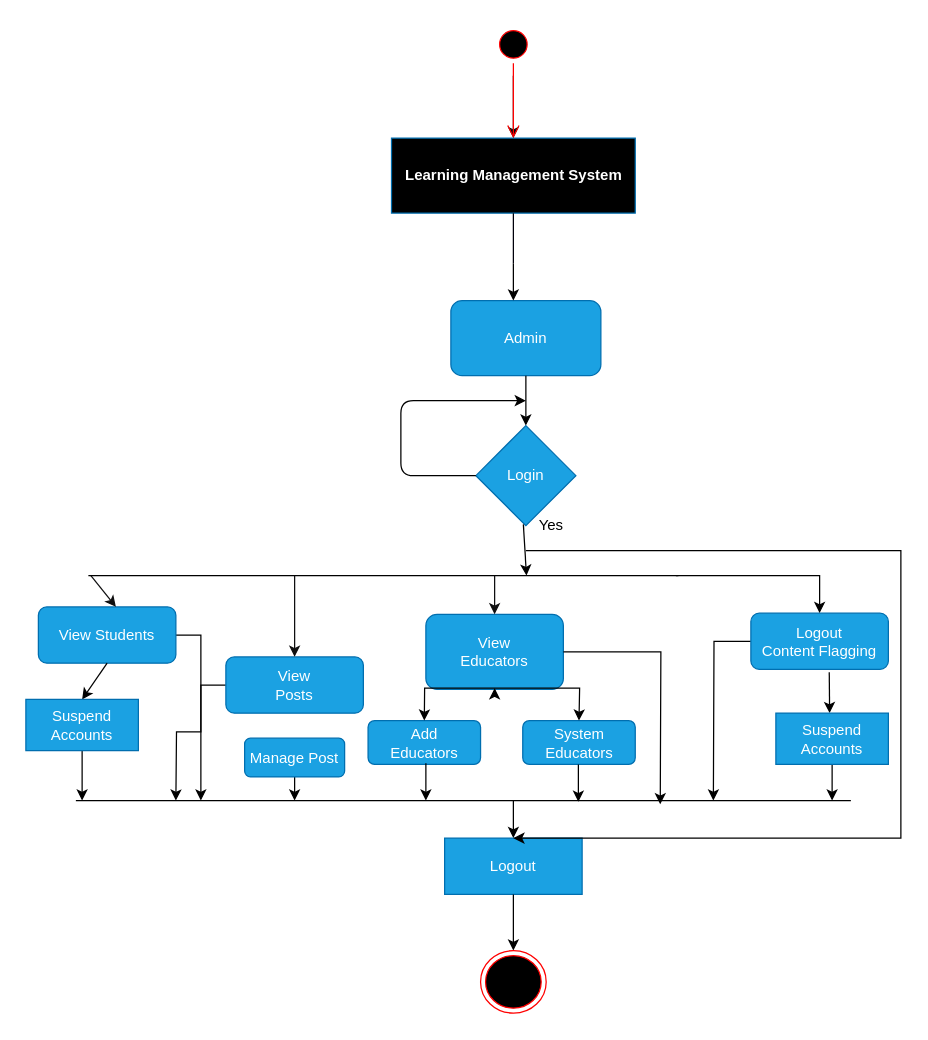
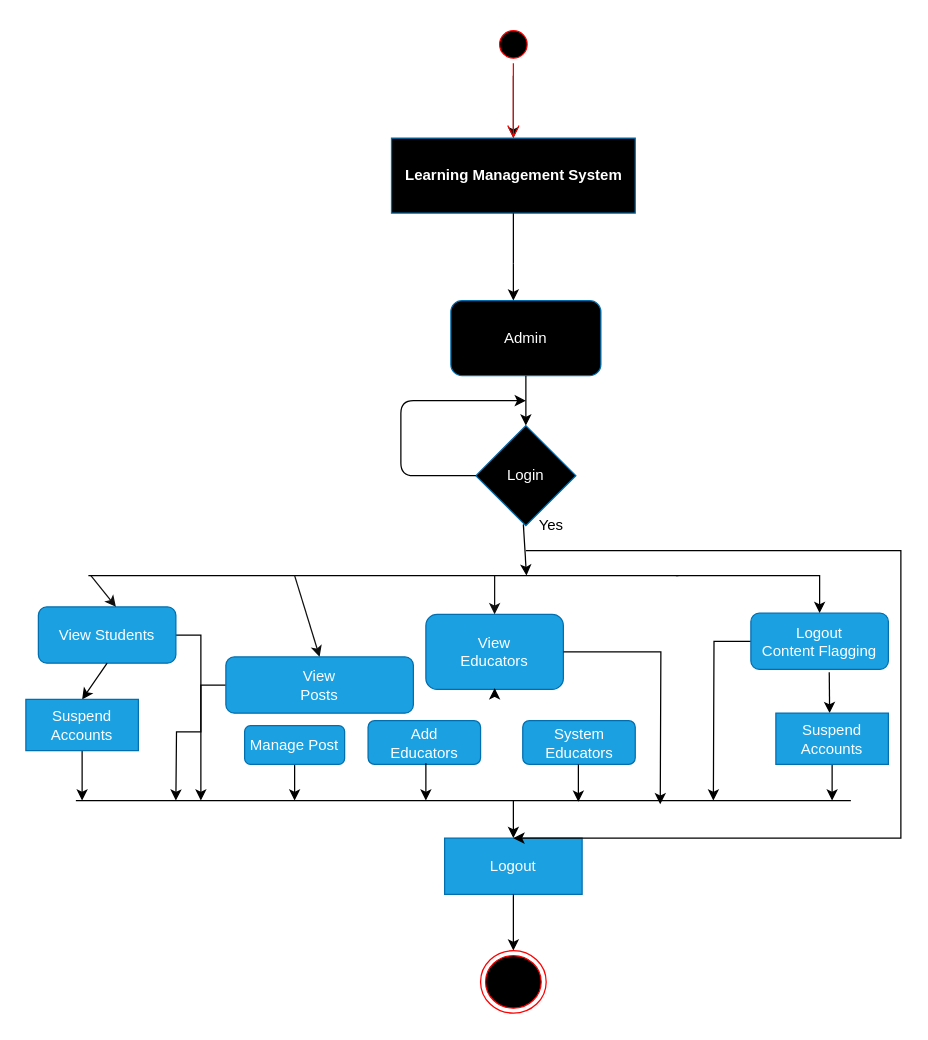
(526, 338) -> (526, 338)
(526, 476) -> (526, 476)
(294, 685) -> (319, 685)
(501, 688) -> none
(294, 758) -> (294, 745)
